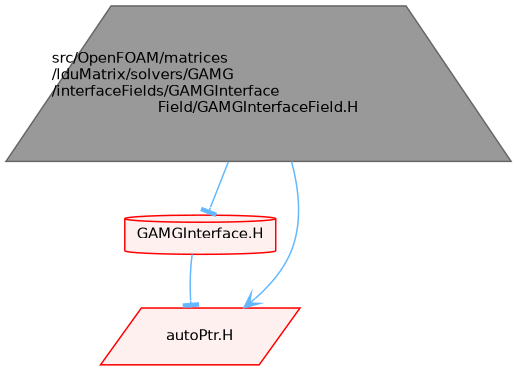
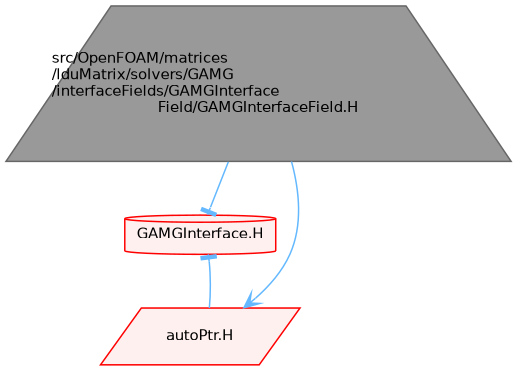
(190, 277) -> (210, 285)
